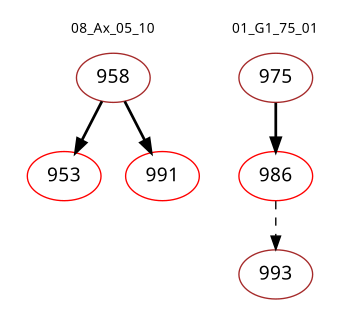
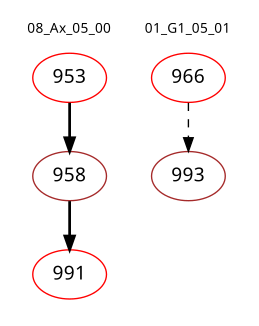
(113, 29) -> (70, 29)
(276, 29) -> (188, 29)
(276, 78) -> none
(92, 121) -> (70, 120)
(276, 176) -> (188, 78)
